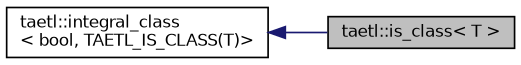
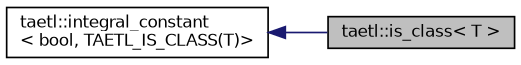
(137, 32) -> (137, 32)
